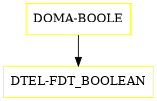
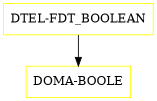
(78, 46) -> (78, 46)
